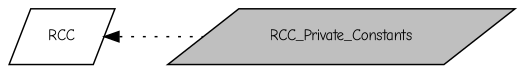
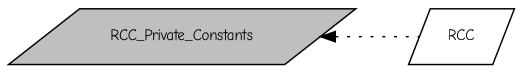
(161, 37) -> (377, 37)
